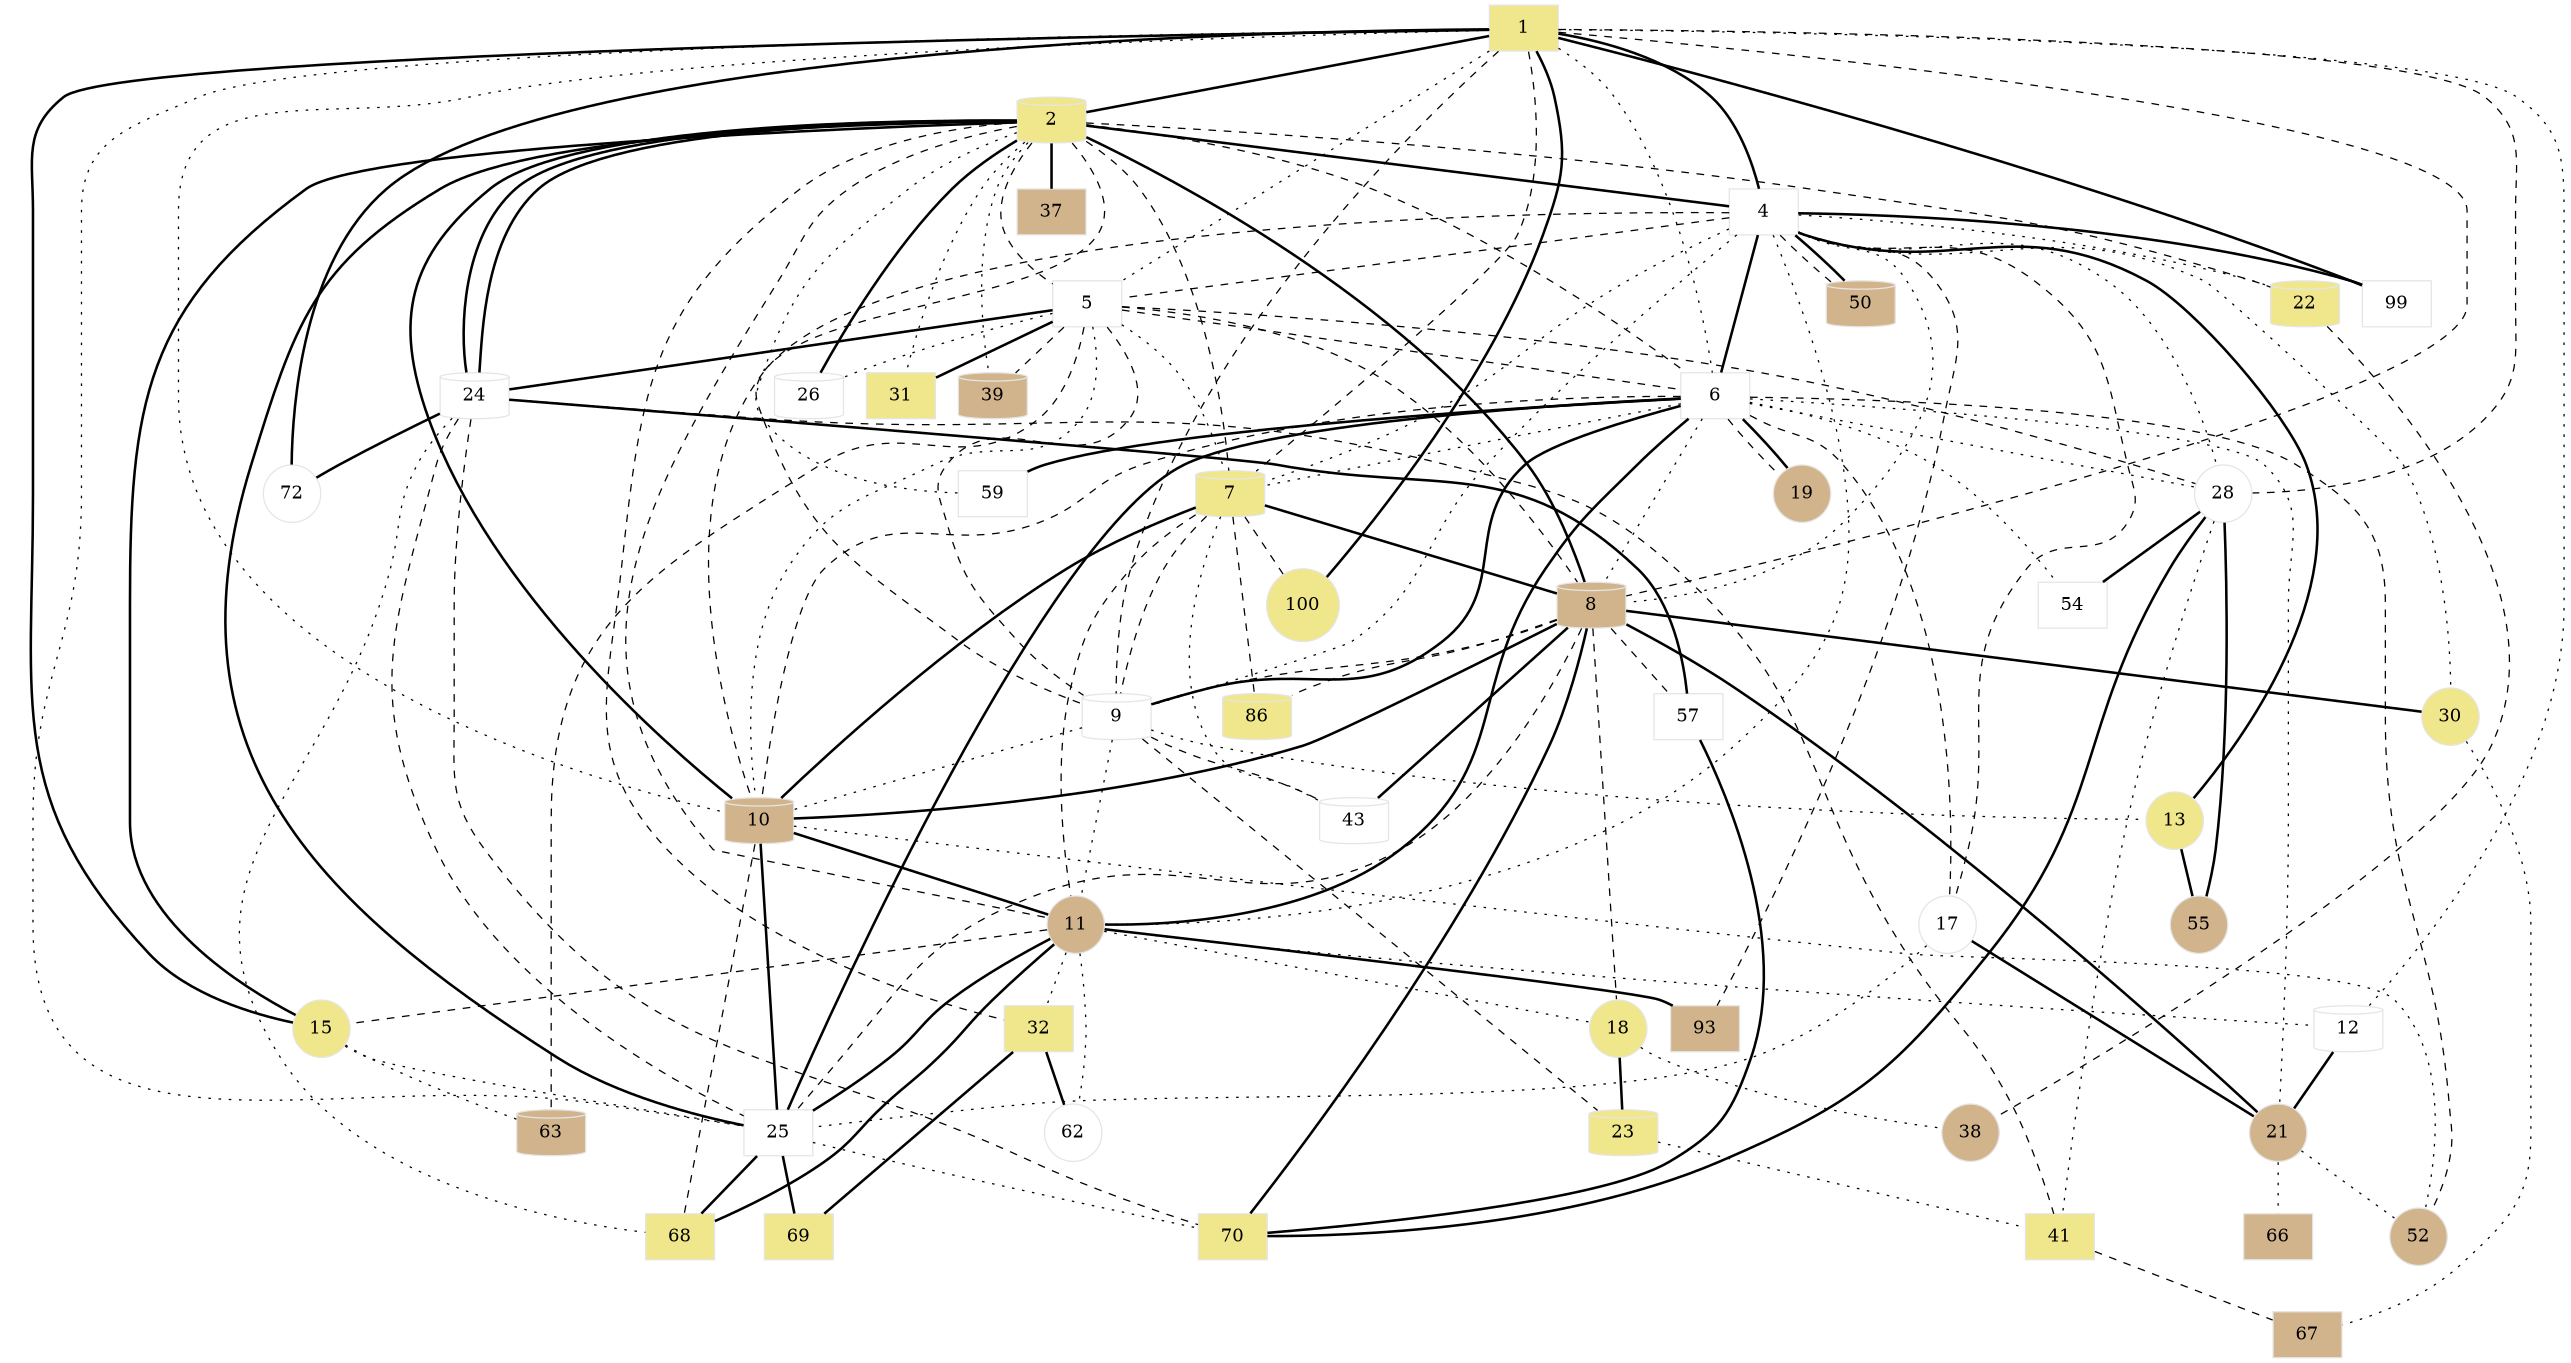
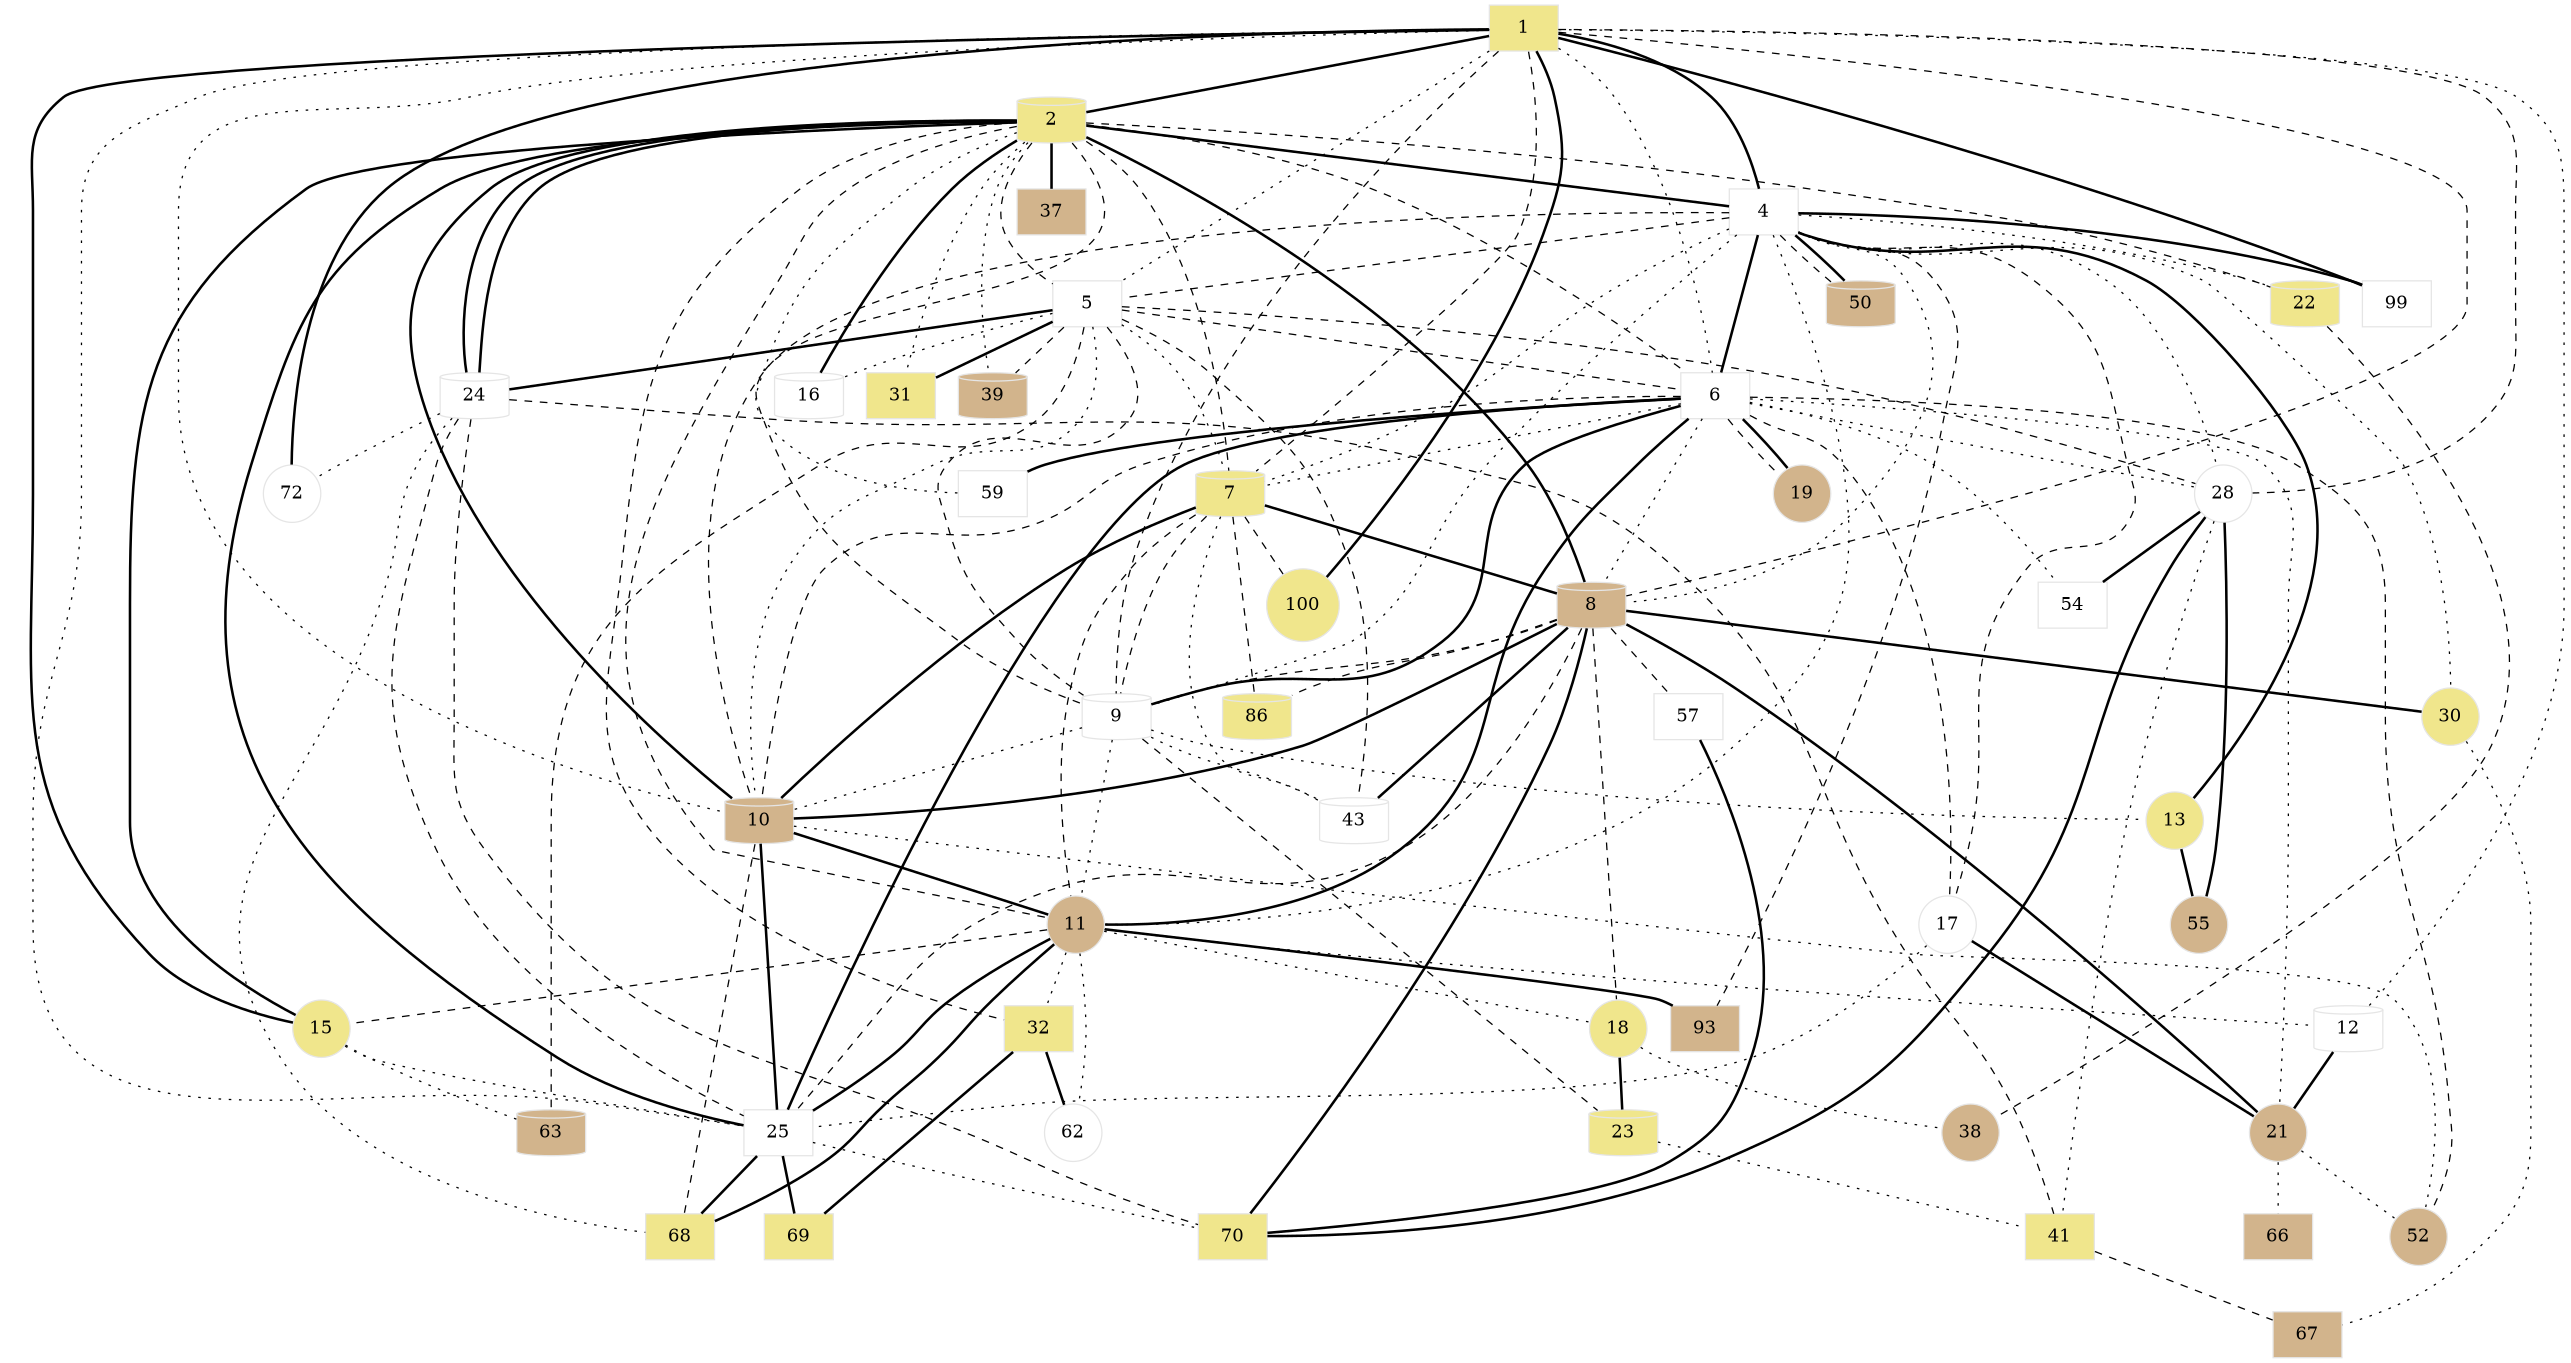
(1387, 382) -> (1330, 514)
(809, 396) -> (809, 396)
(378, 445) -> (378, 445)
(1153, 452) -> none
(1209, 761) -> (1209, 761)
